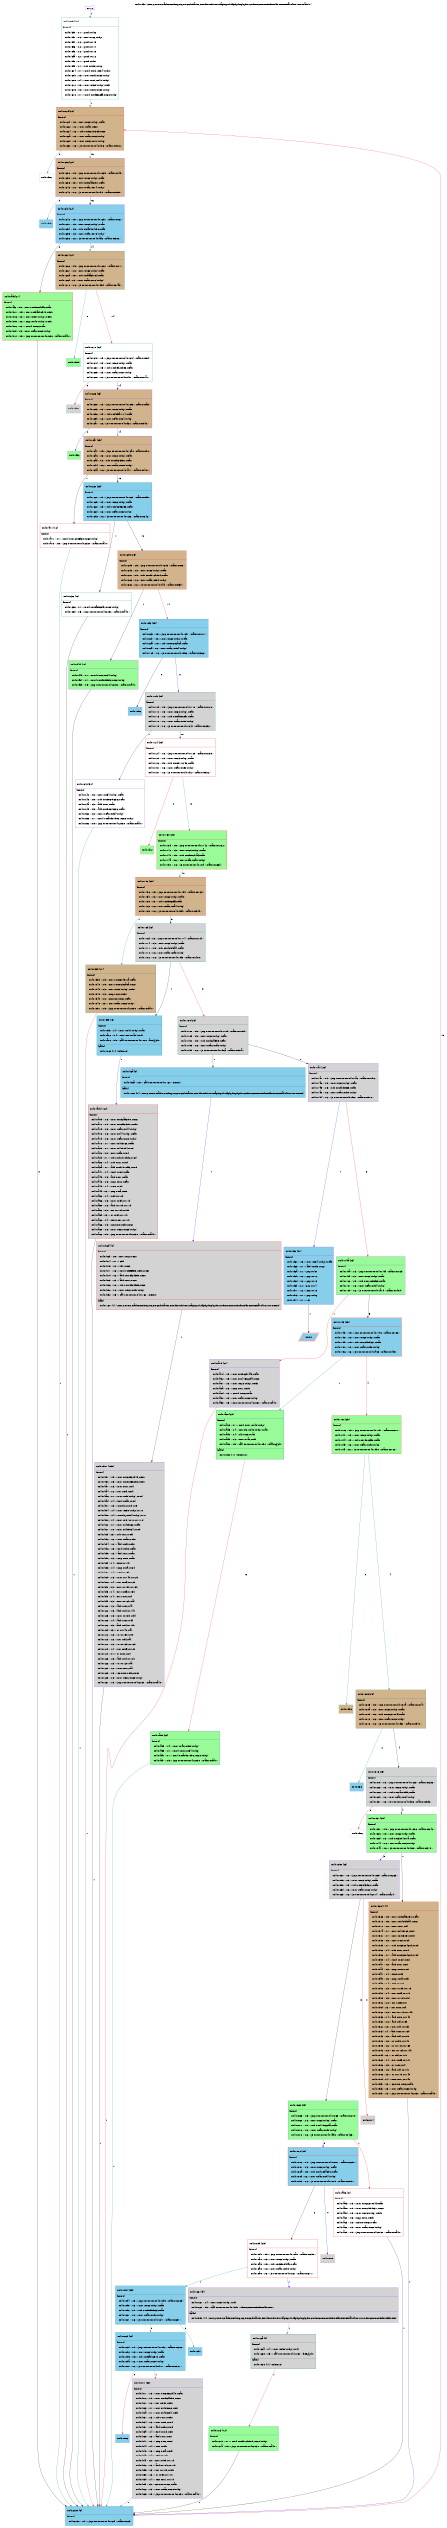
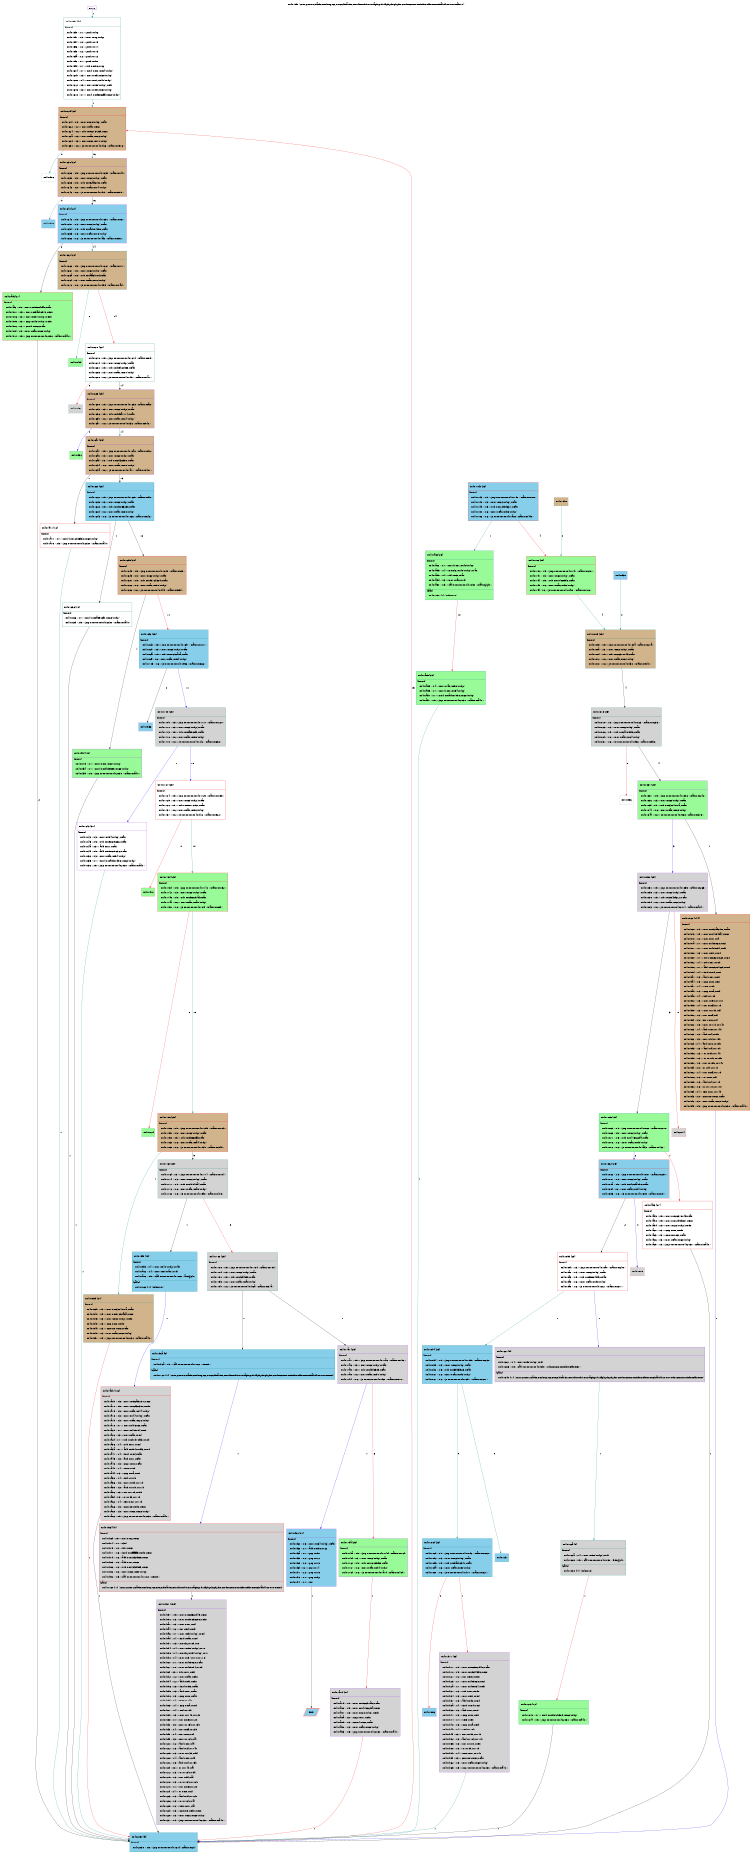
none -> (148, 1133)
(369, 1306) -> none
(309, 1337) -> (311, 1712)
(356, 1579) -> (561, 530)
(371, 1755) -> (620, 604)
(99, 2096) -> none
